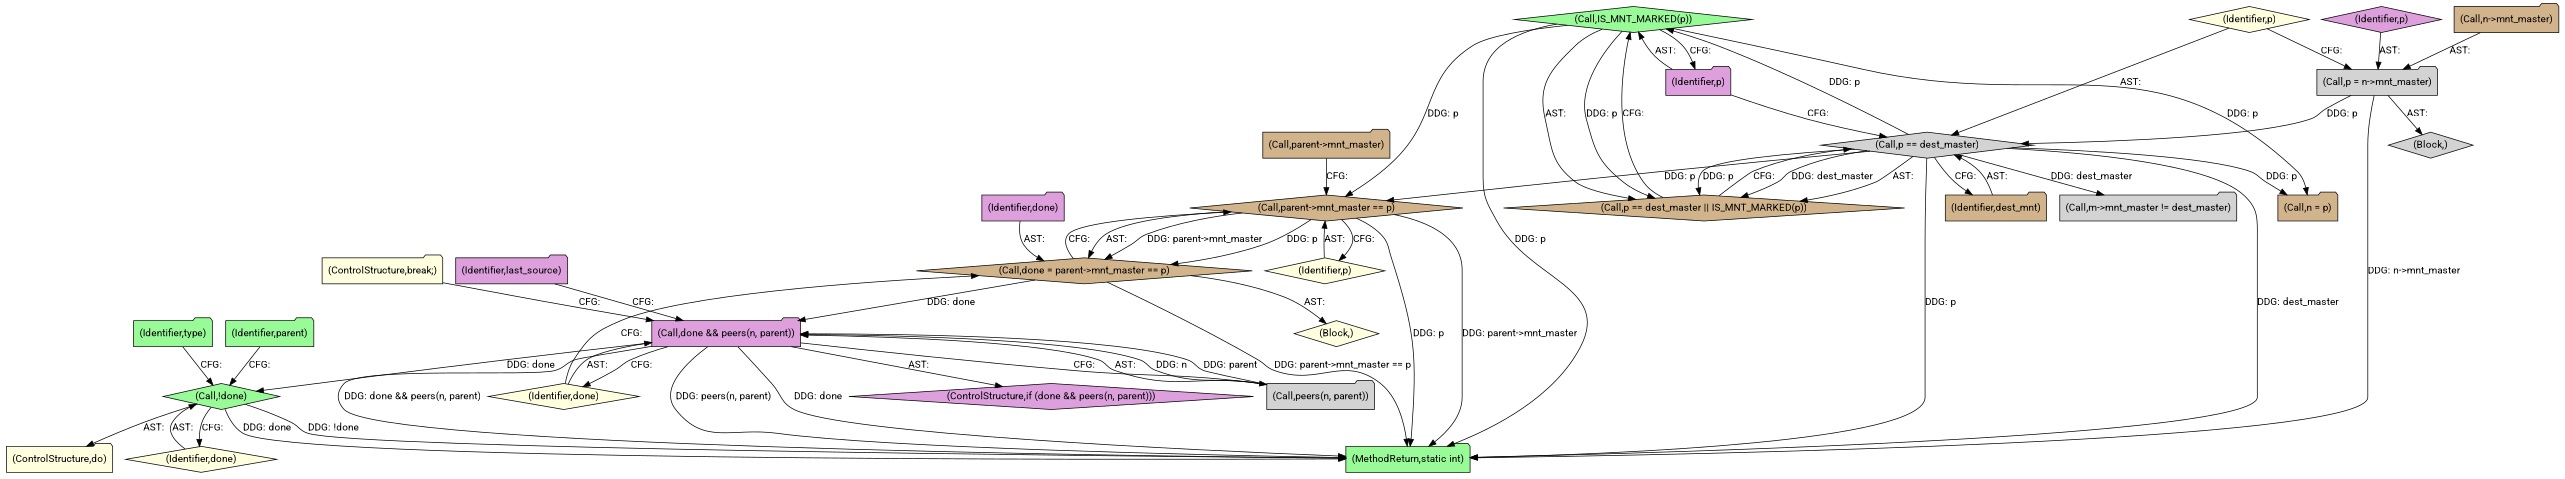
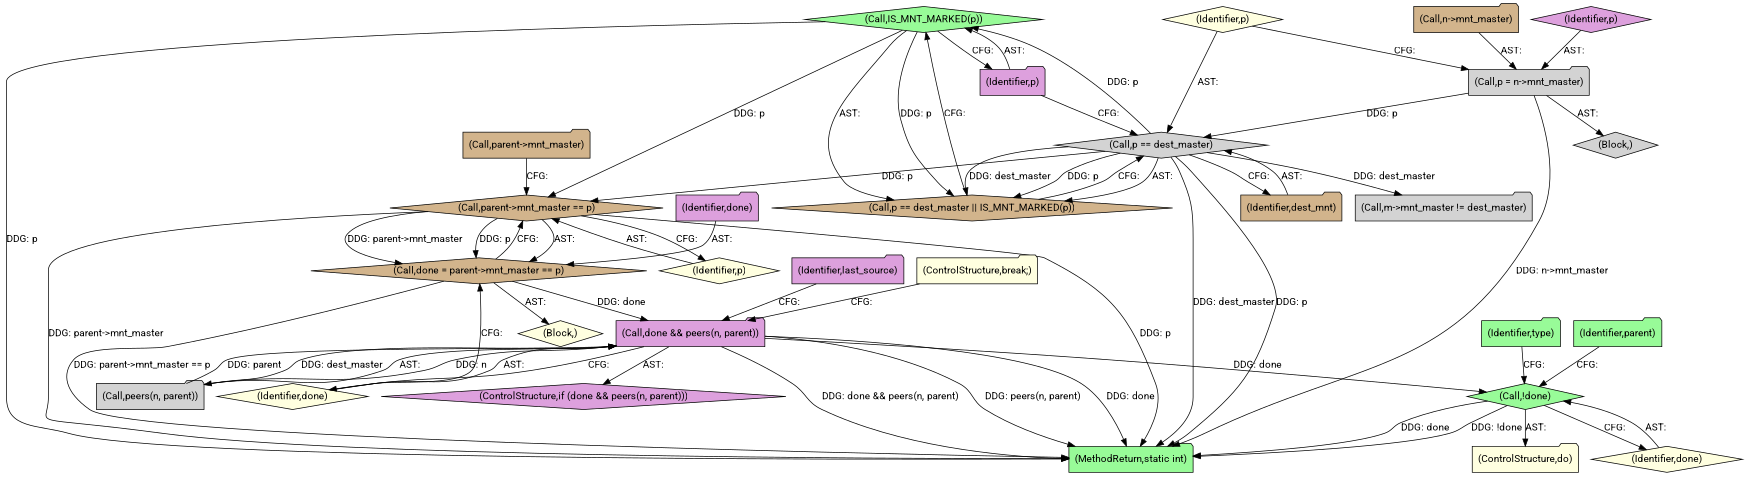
(2308, 208) -> none
(1086, 365) -> (342, 365)
